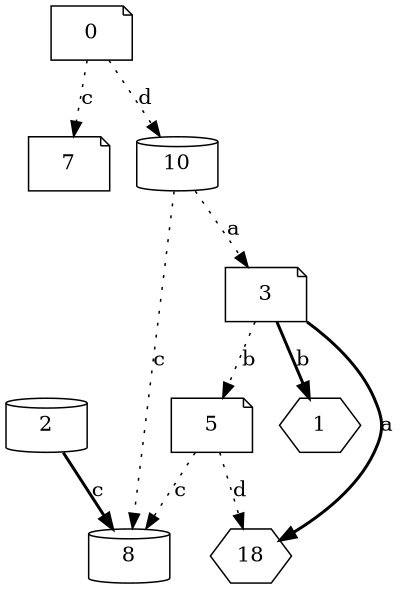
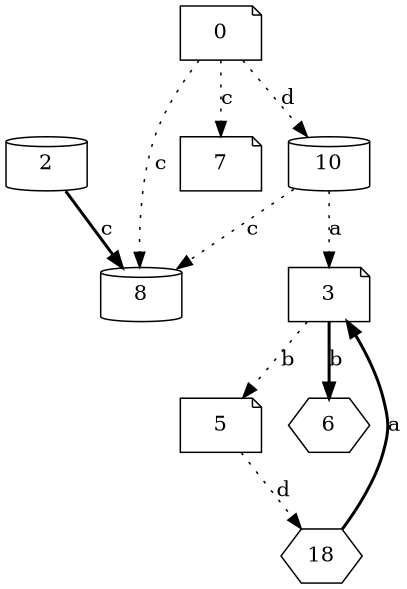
(320, 425) -> (329, 425)
(381, 432) -> (387, 434)
(175, 484) -> (151, 150)
